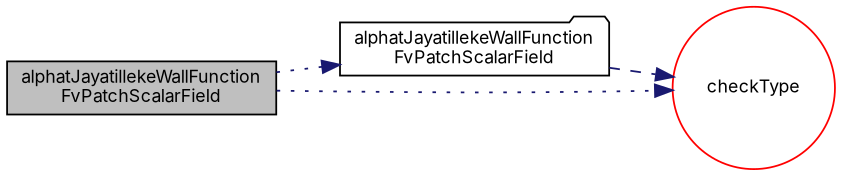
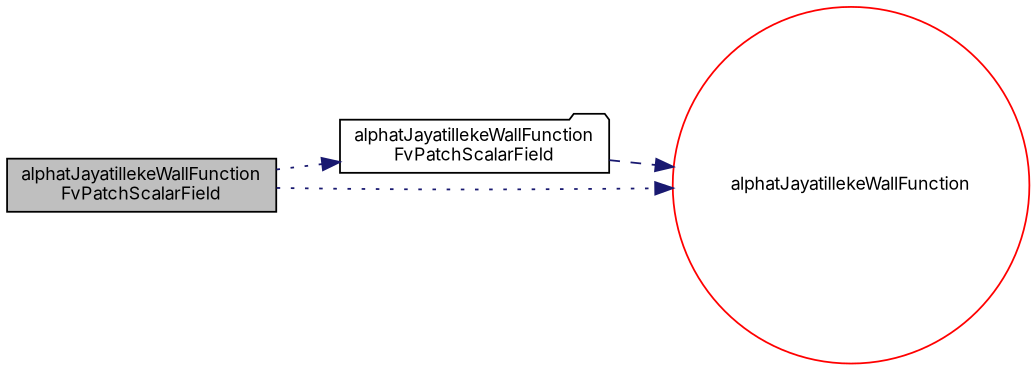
(754, 88) -> (851, 185)
